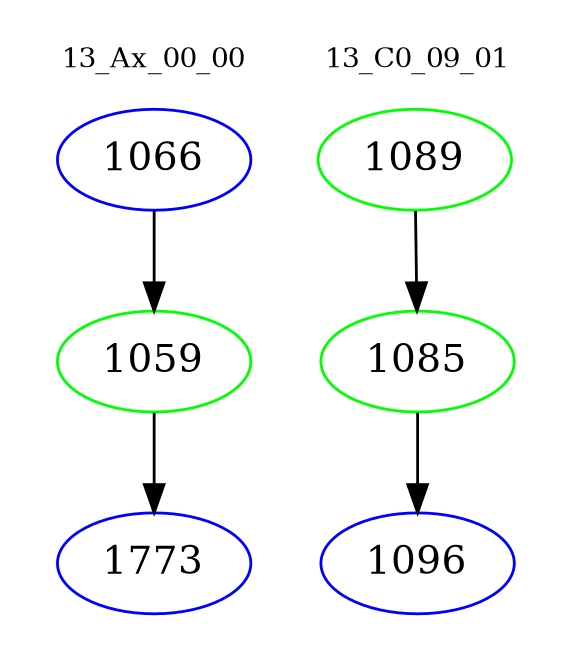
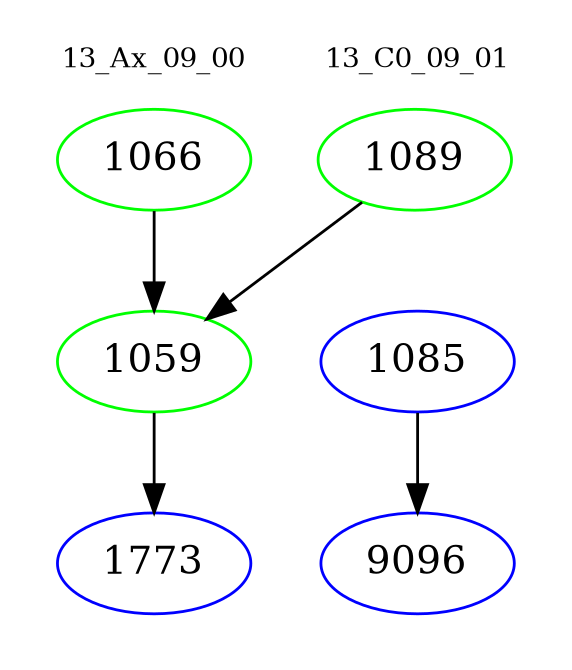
(154, 60) -> (154, 60)
(154, 160) -> (154, 160)
(416, 247) -> (316, 237)
(418, 362) -> (418, 362)
(418, 563) -> (418, 563)
